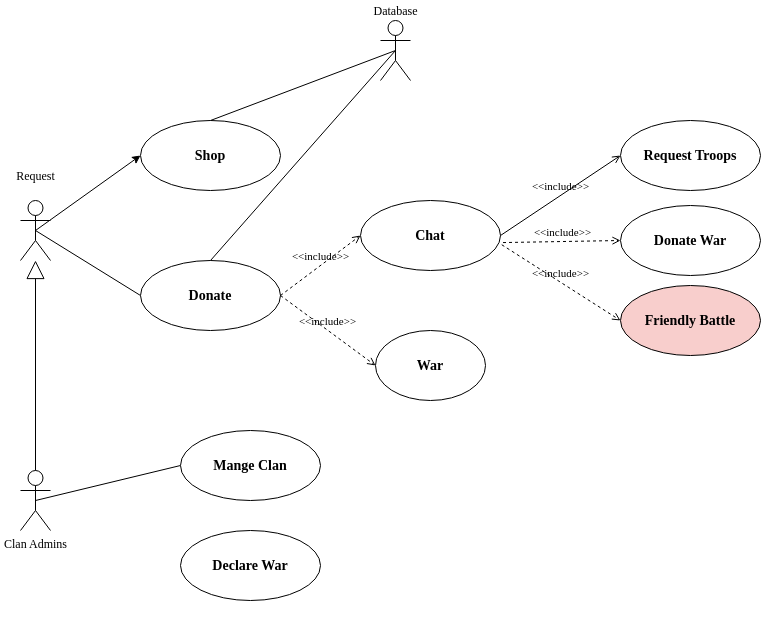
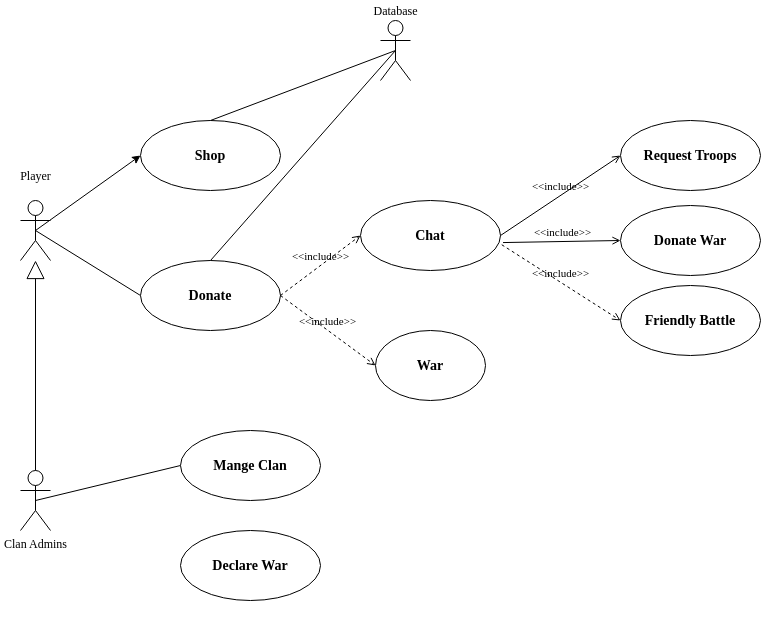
(36, 190) -> (36, 190)
(561, 242) -> (561, 242)
(691, 321) -> (691, 321)
